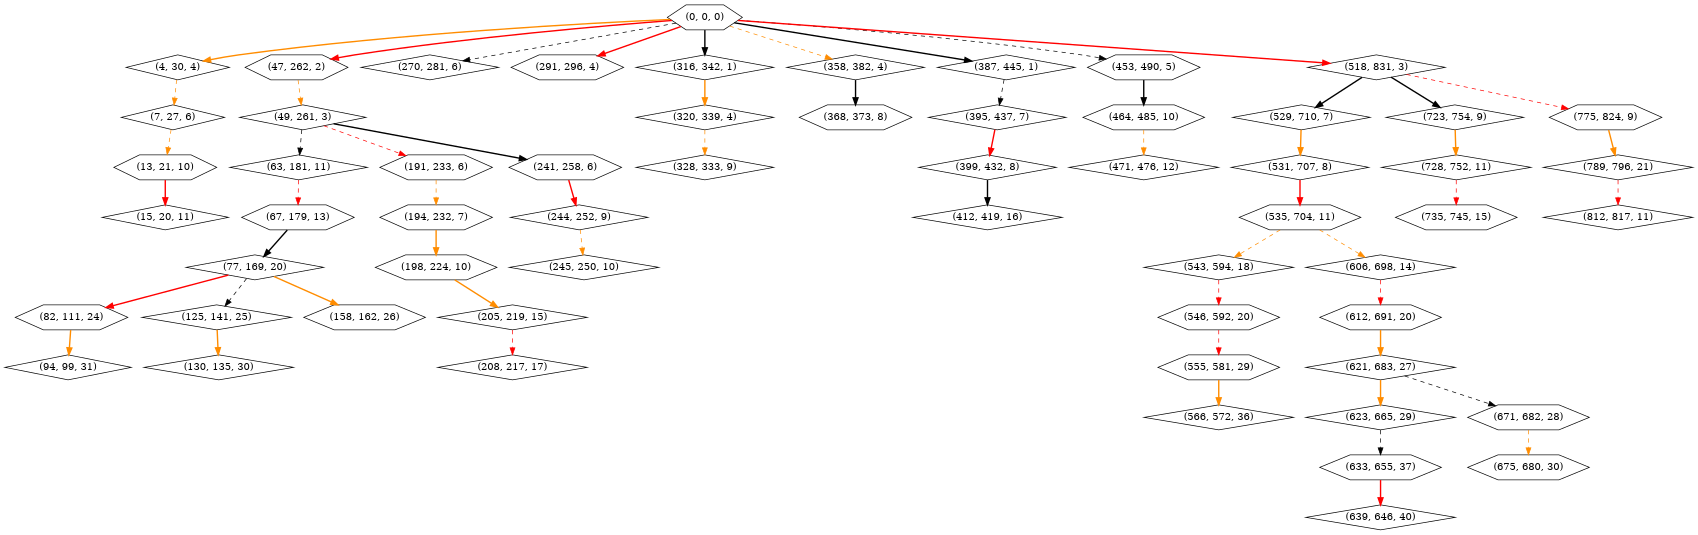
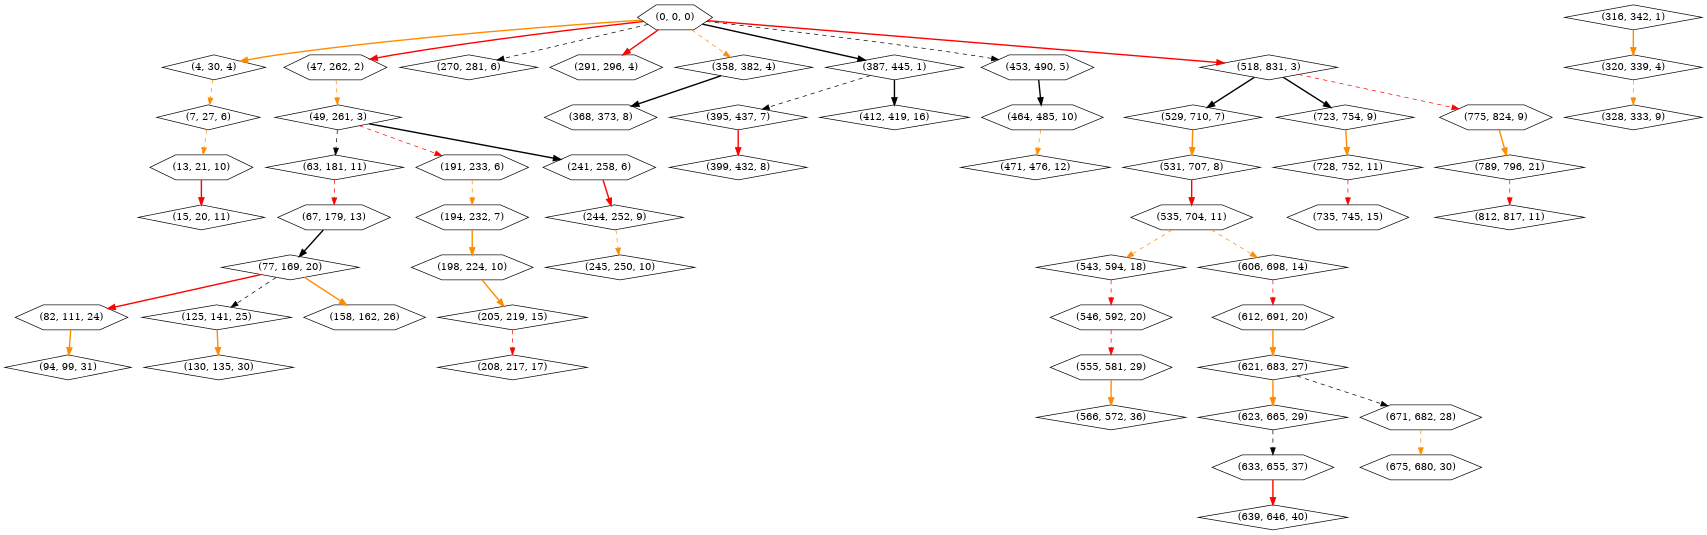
(705, 39) -> none
(988, 189) -> (894, 89)
